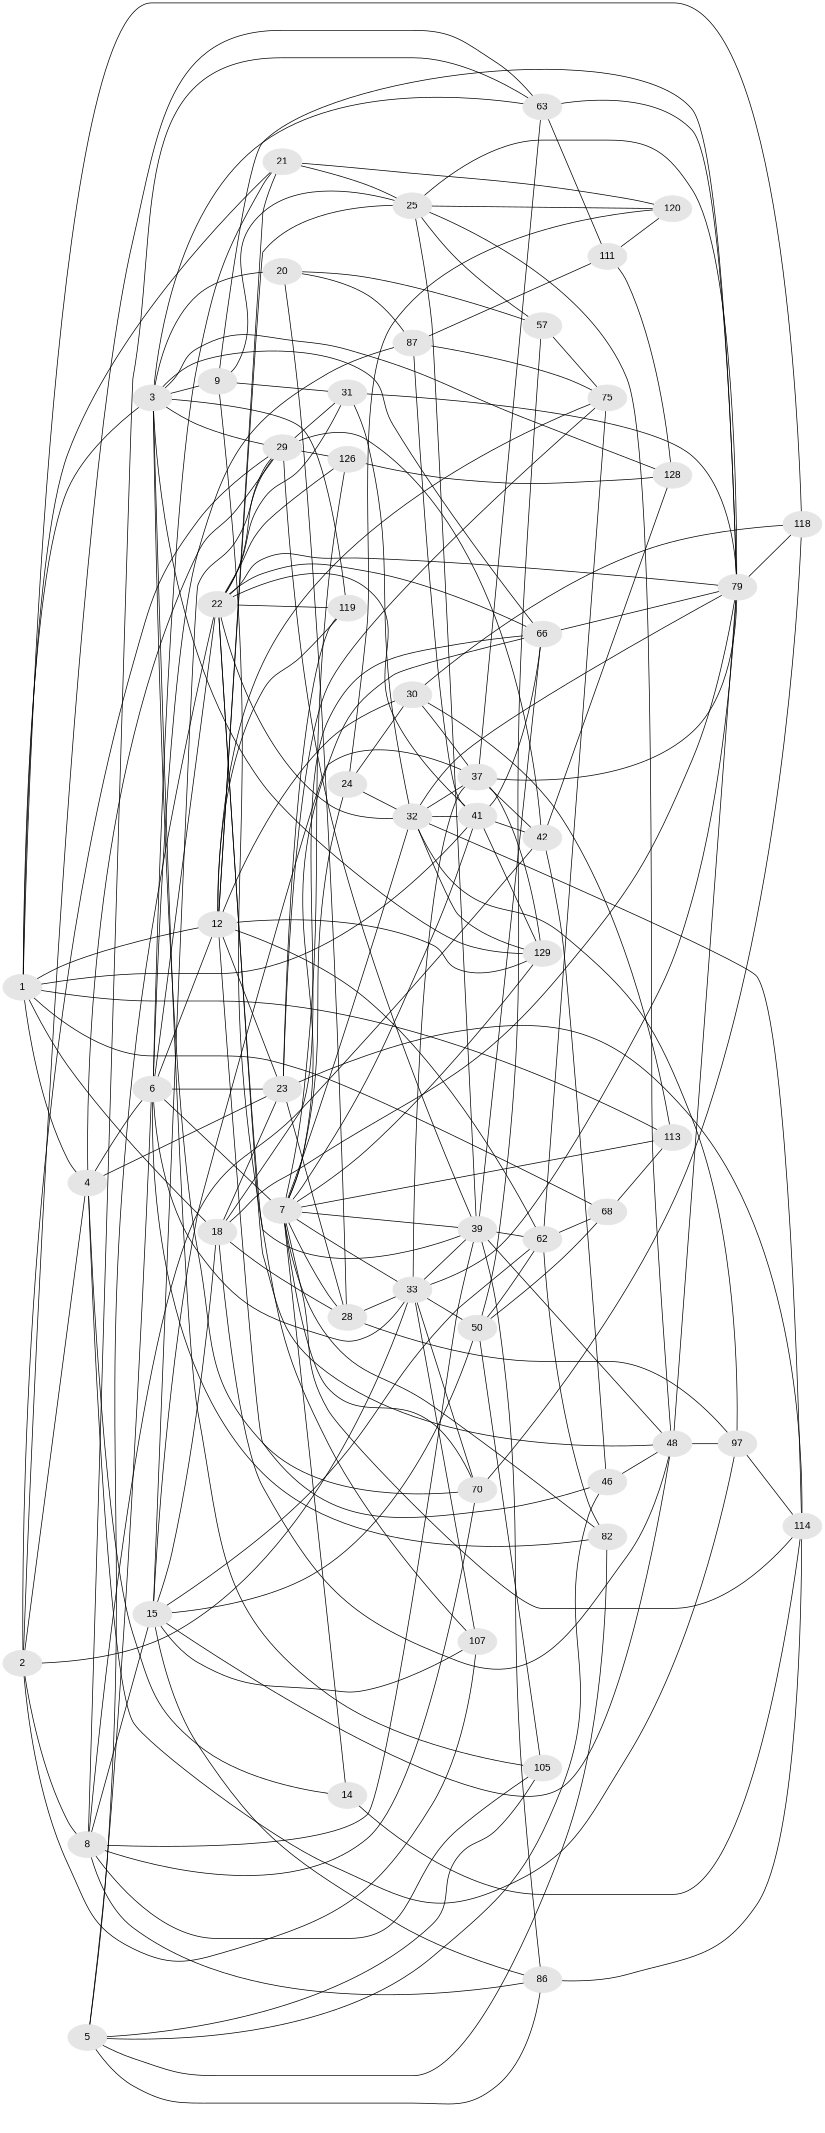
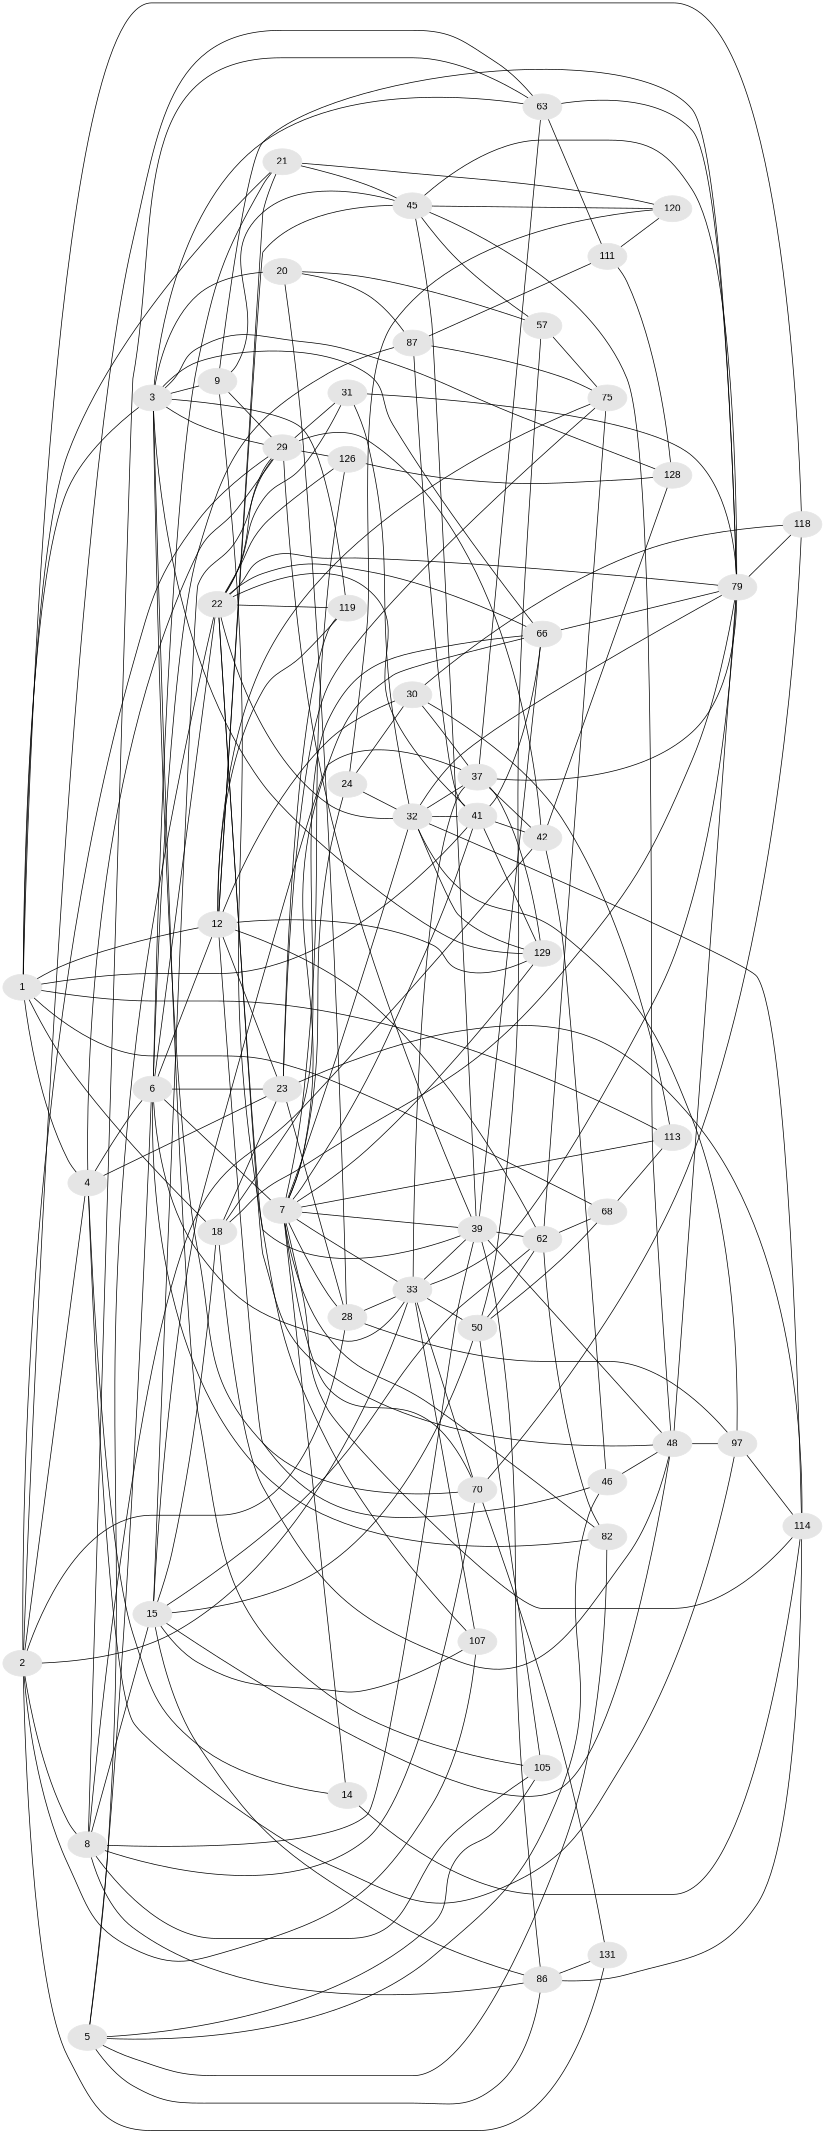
(412, 206) -> (412, 206)
(282, 387) -> (255, 420)
(280, 1278) -> (208, 1515)
none -> (607, 1955)
